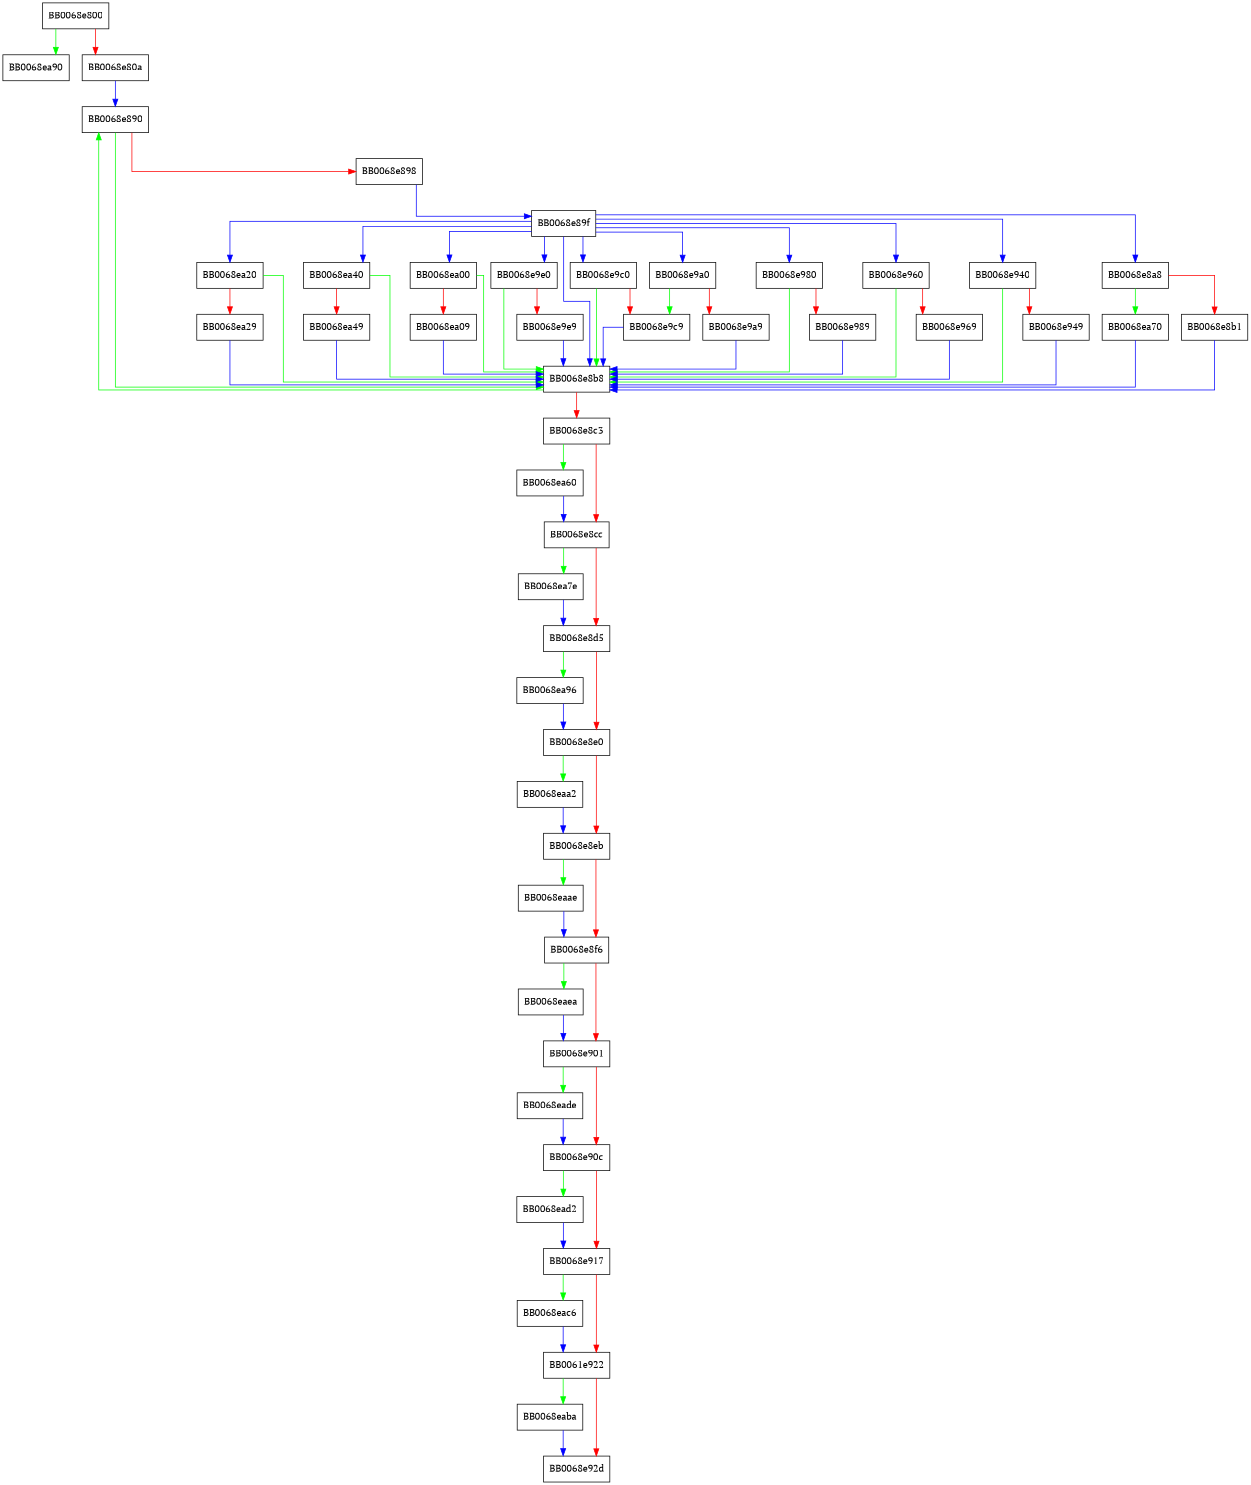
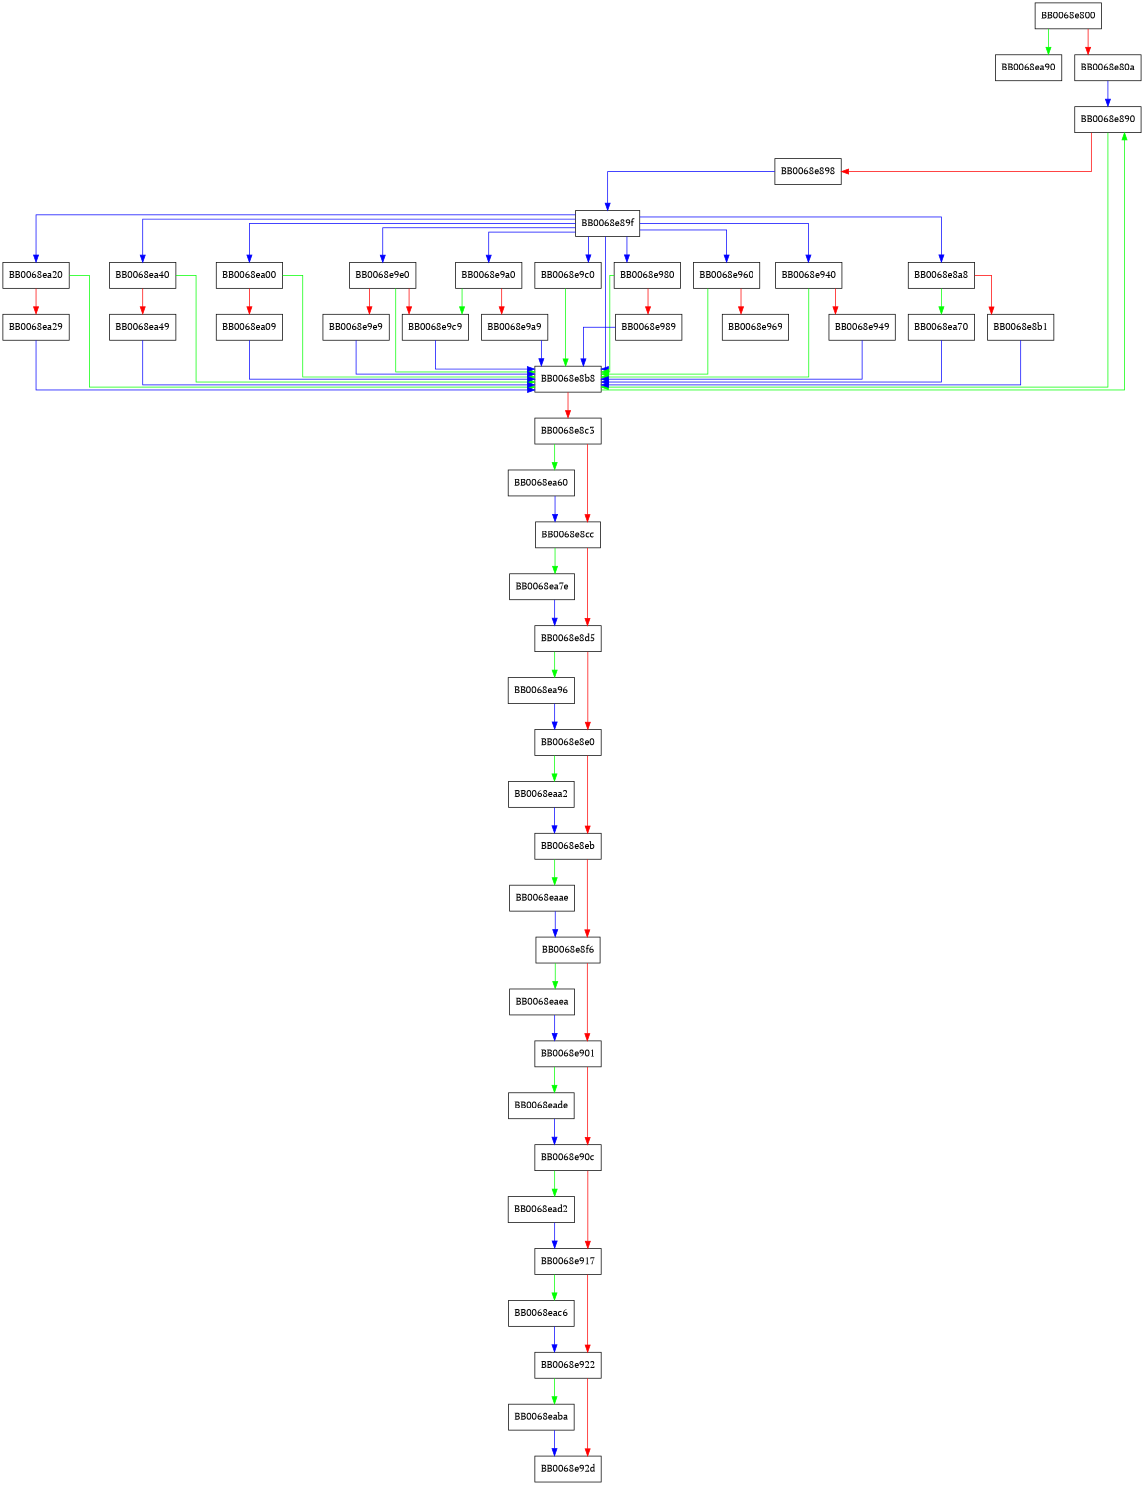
(630, 298) -> (409, 298)
(803, 379) -> none
(577, 1365) -> (568, 1365)
